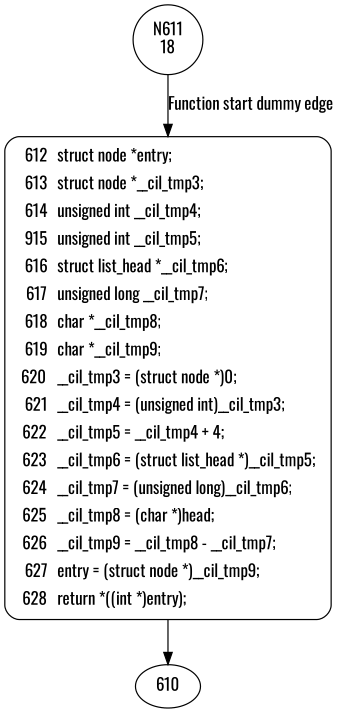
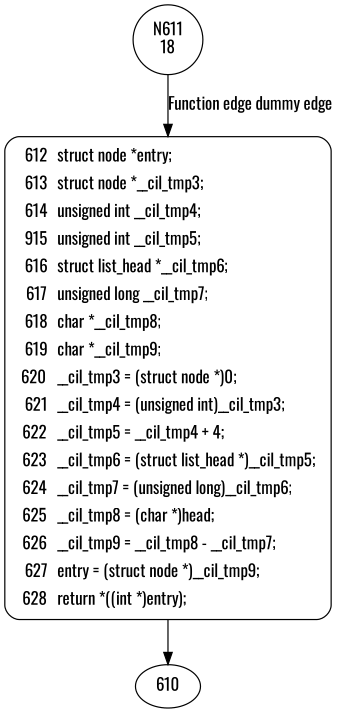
(251, 105) -> (250, 105)
